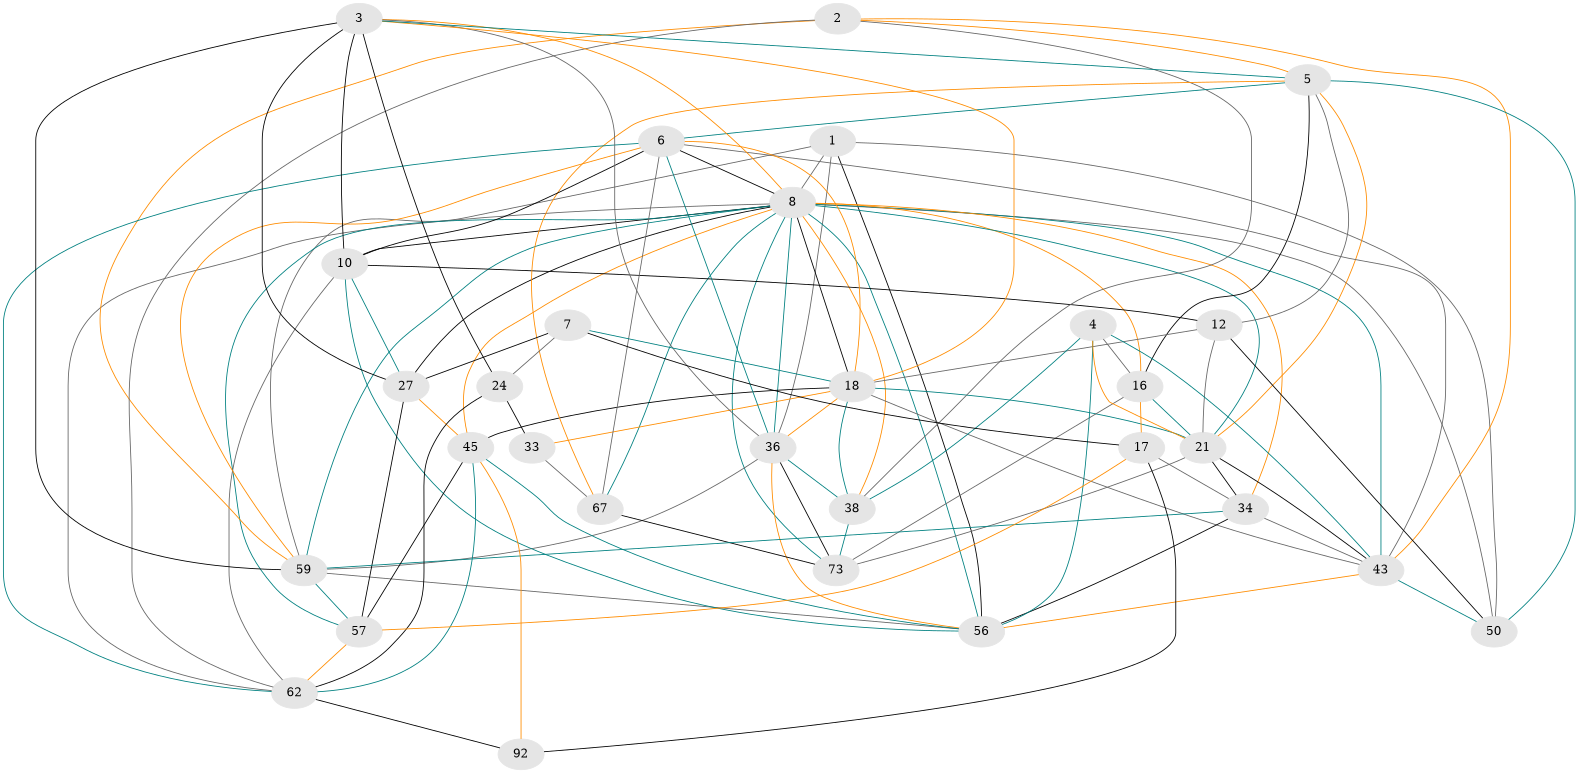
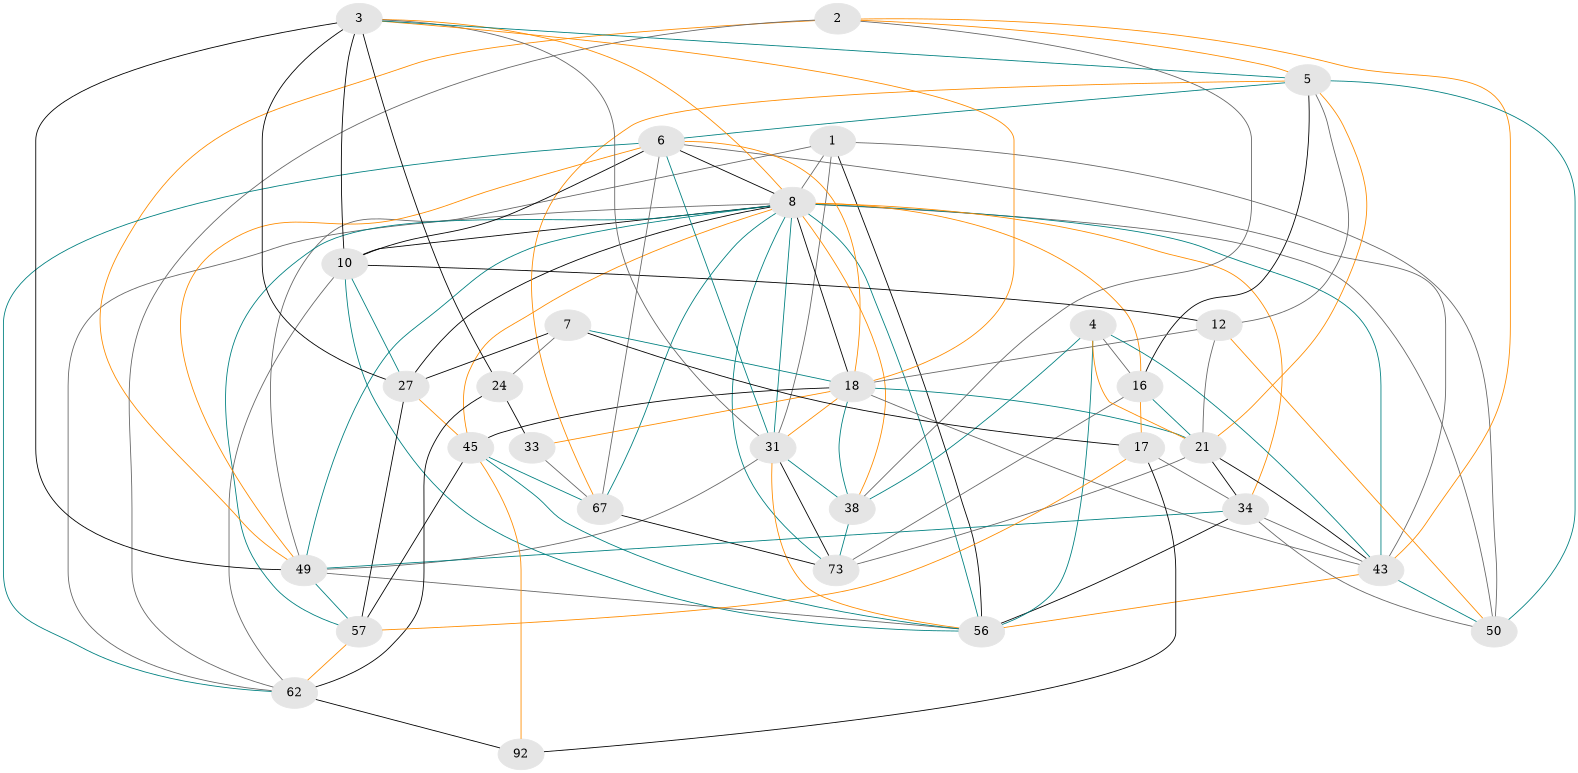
(1106, 255) -> none
(773, 448) -> (773, 448)
(1357, 478) -> (1357, 478)
(304, 570) -> (304, 570)
none -> (1358, 589)
(453, 621) -> (535, 479)
